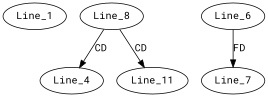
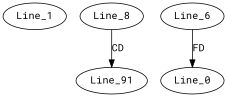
(72, 81) -> none
(152, 81) -> (112, 81)
(233, 81) -> (192, 81)
